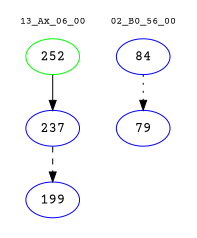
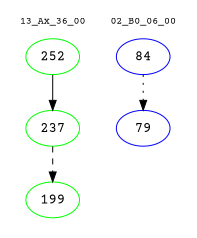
(53, 21) -> (53, 21)
(144, 21) -> (144, 21)
(53, 128) -> (53, 128)
(53, 200) -> (53, 200)
